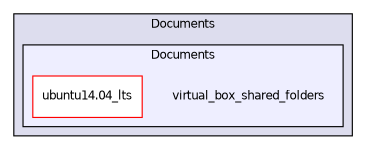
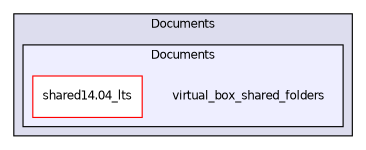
(88, 97) -> (88, 97)
